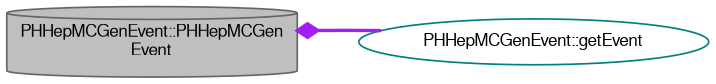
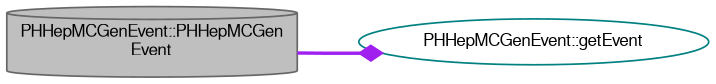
(350, 30) -> (329, 53)
